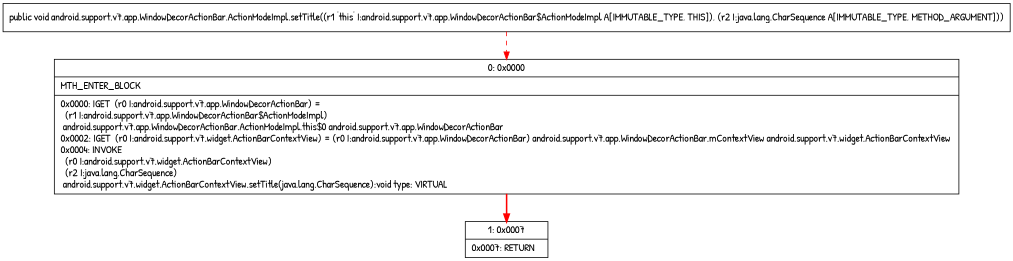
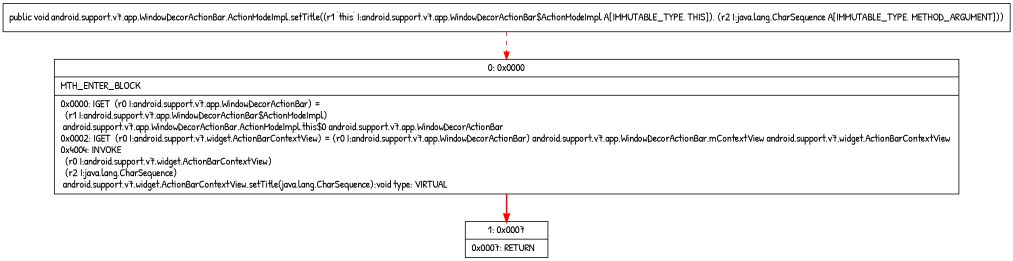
(94, 150) -> (93, 150)
